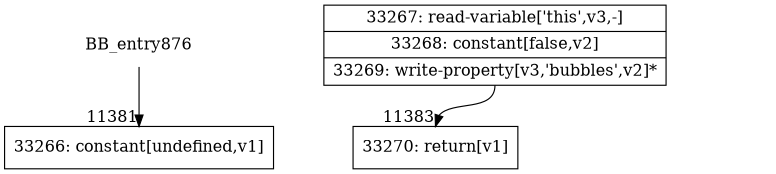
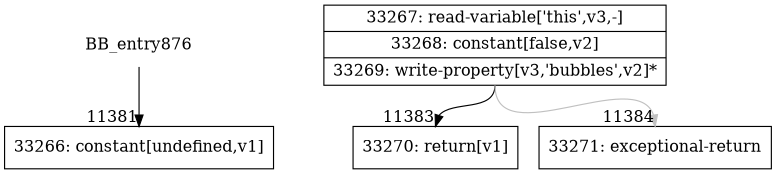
none -> (655, 148)
